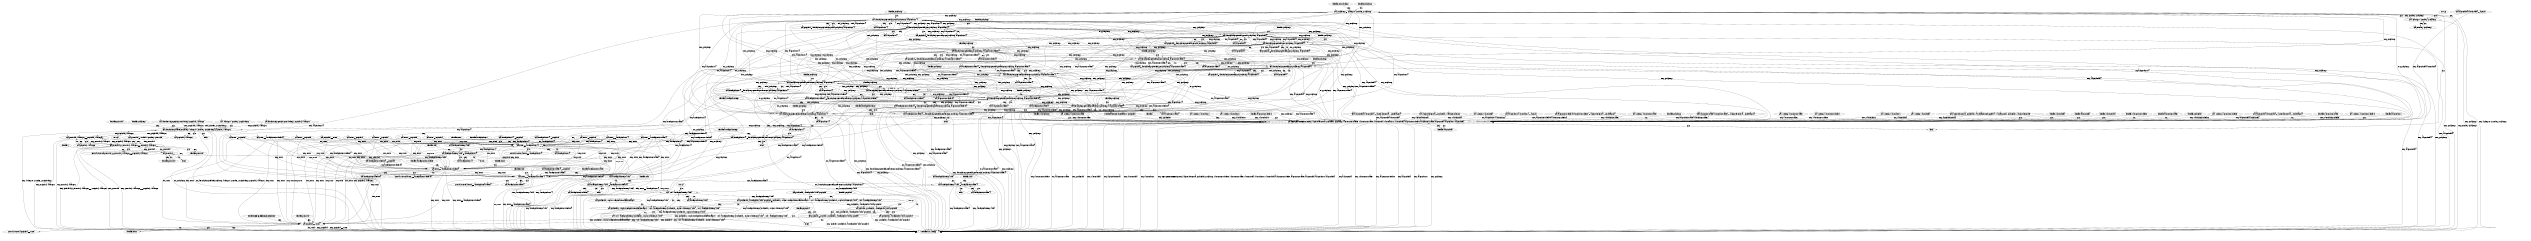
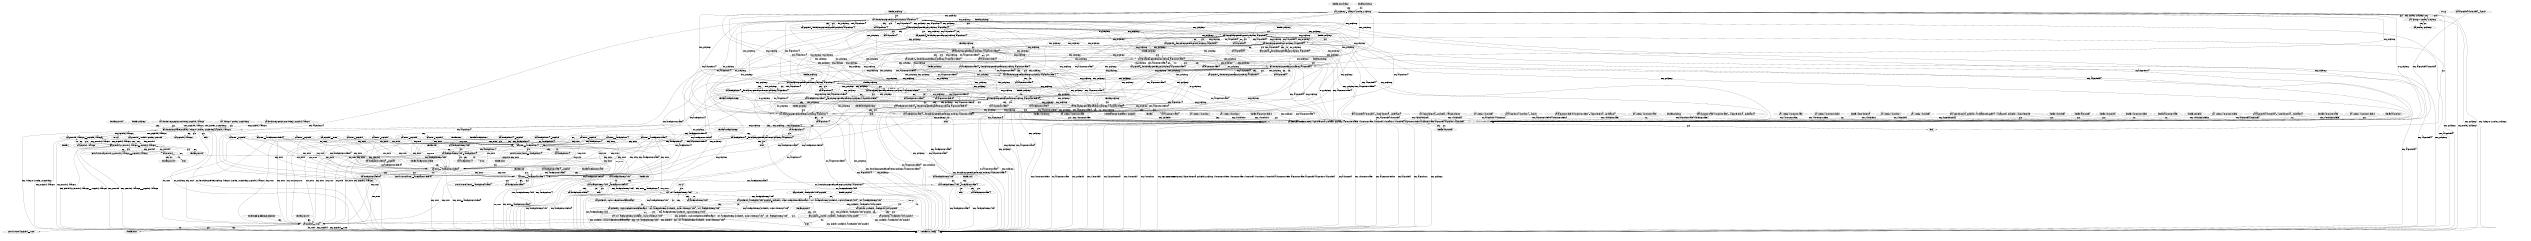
(2449, 16) -> (1903, 13)
none -> (1861, 114)
none -> (593, 227)
